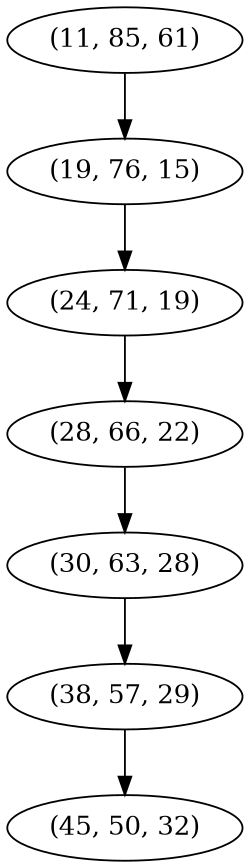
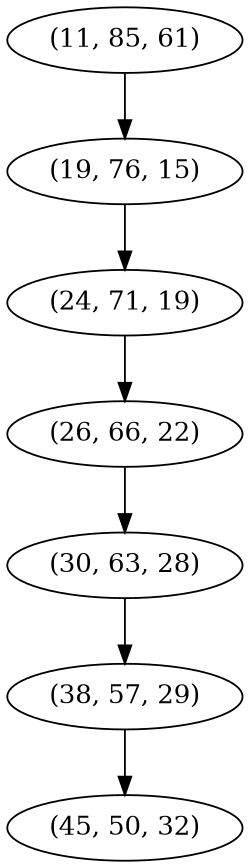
(125, 434) -> (125, 434)
